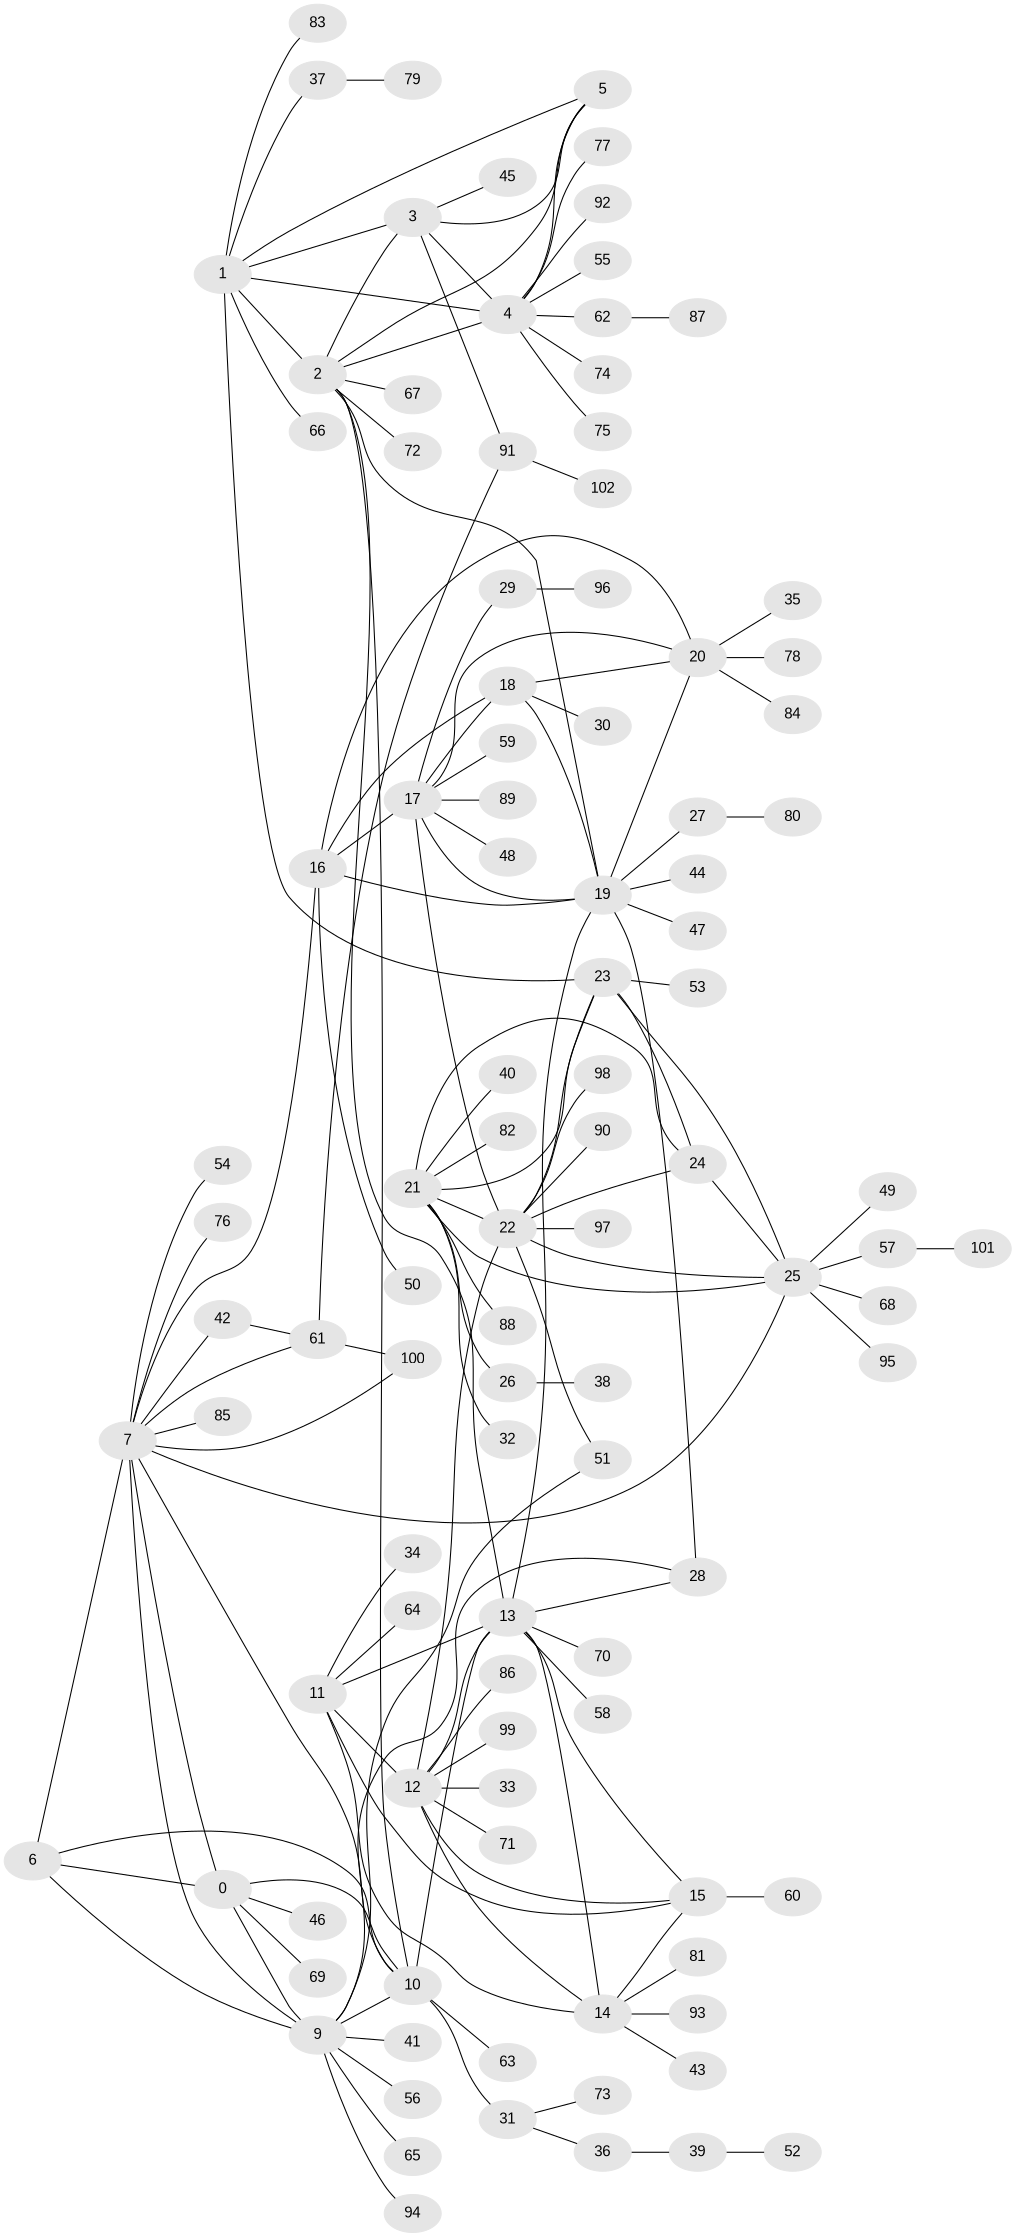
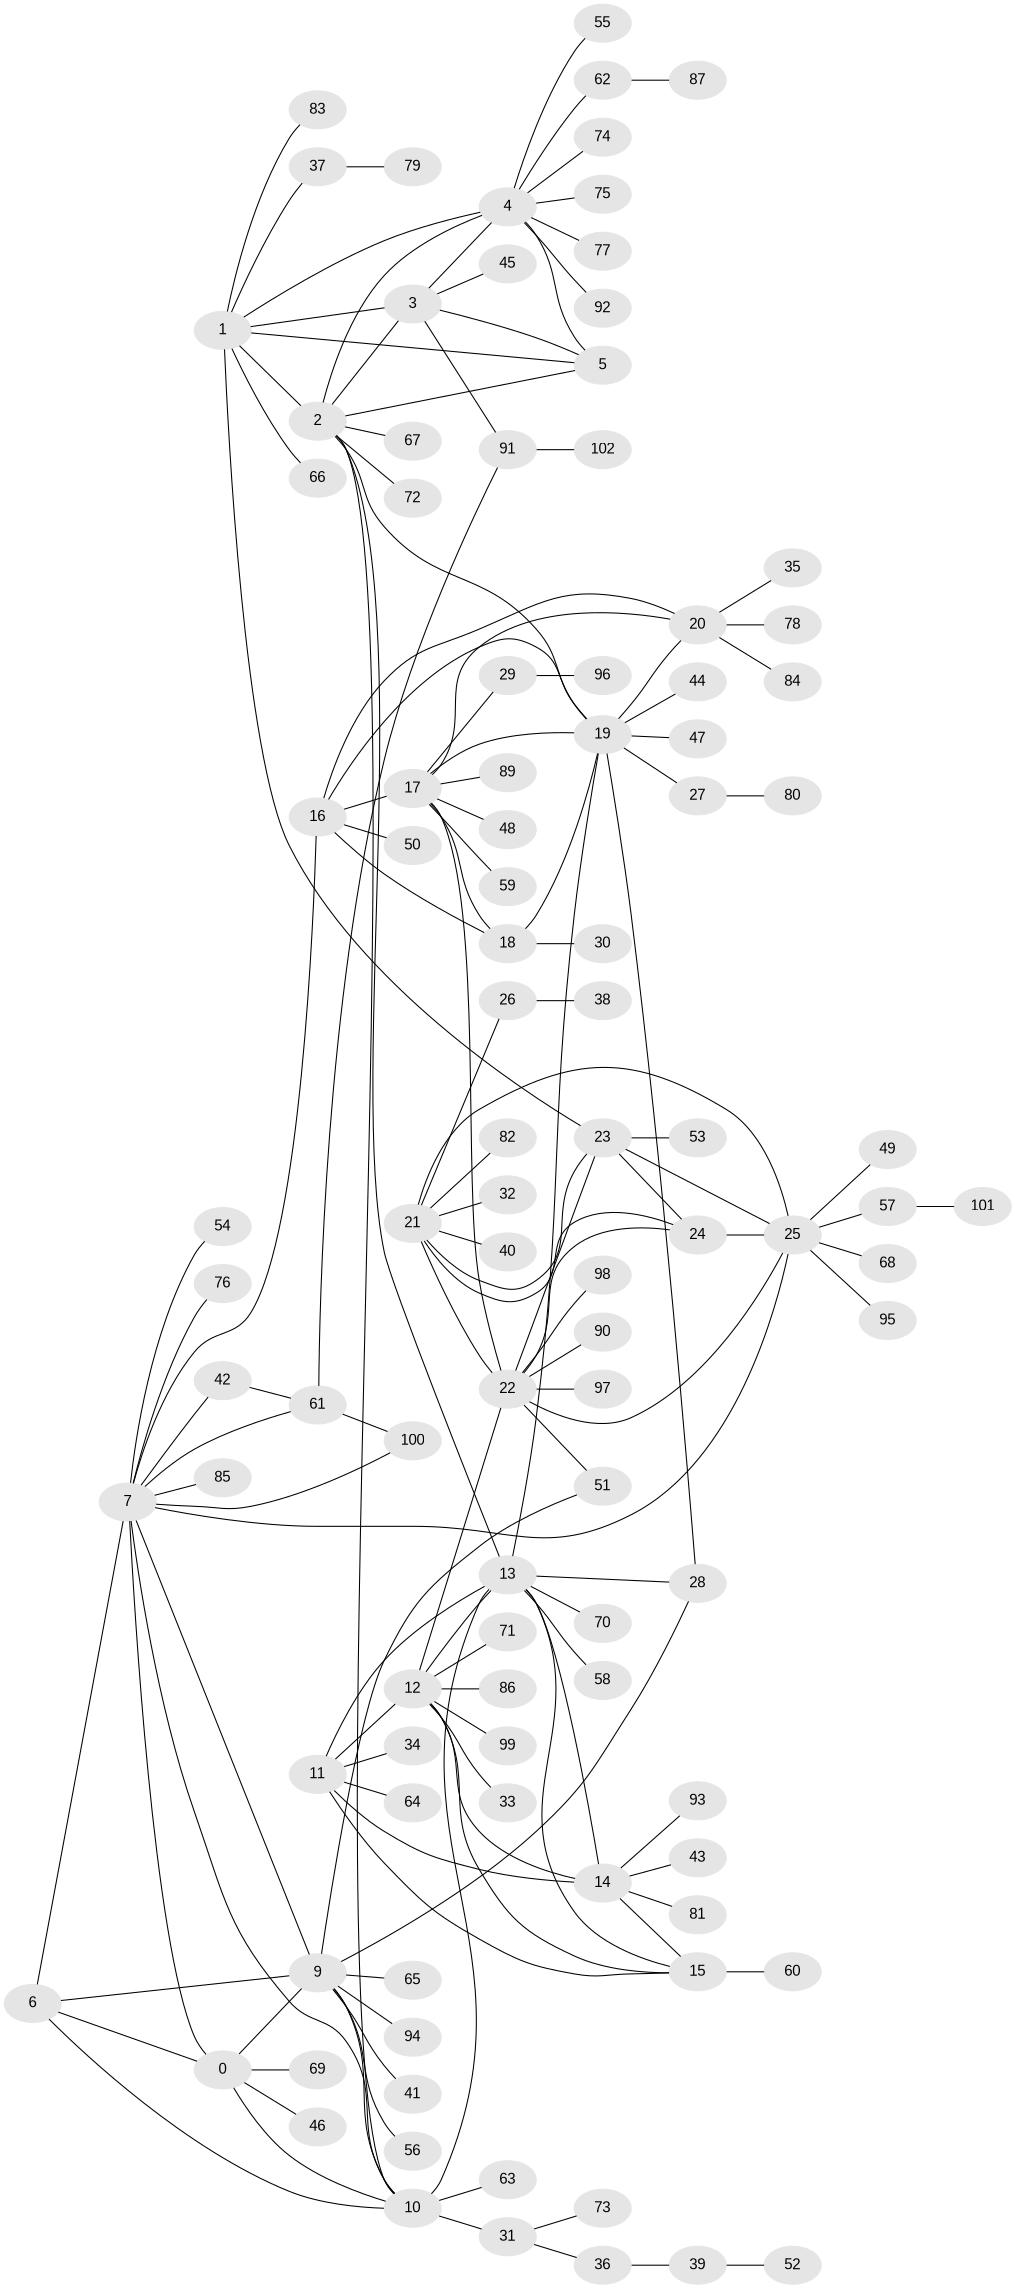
(603, 672) -> none
(508, 1326) -> none
